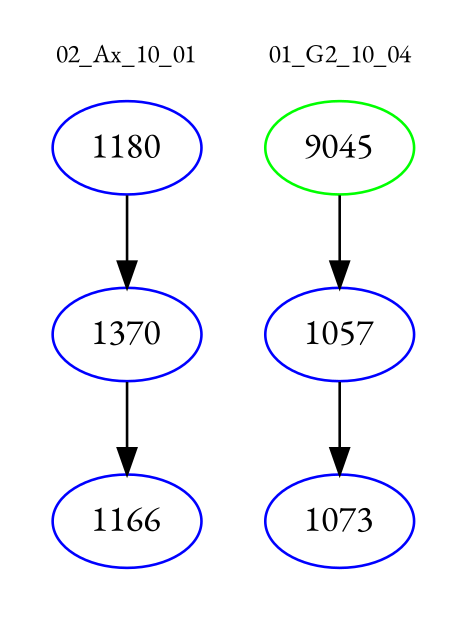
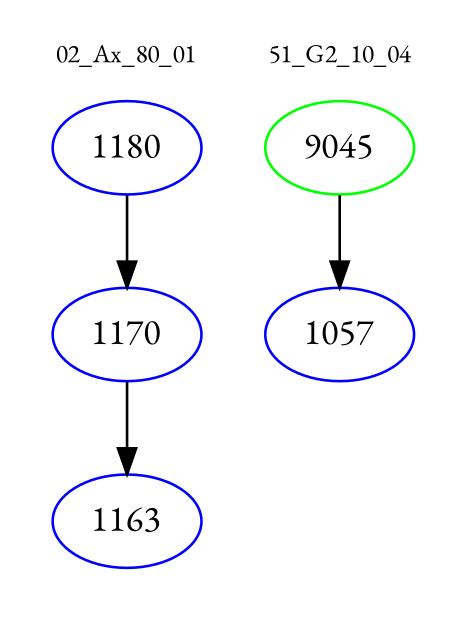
(127, 56) -> (127, 56)
(340, 56) -> (340, 56)
(127, 335) -> (127, 335)
(127, 521) -> (127, 521)
(340, 521) -> none
